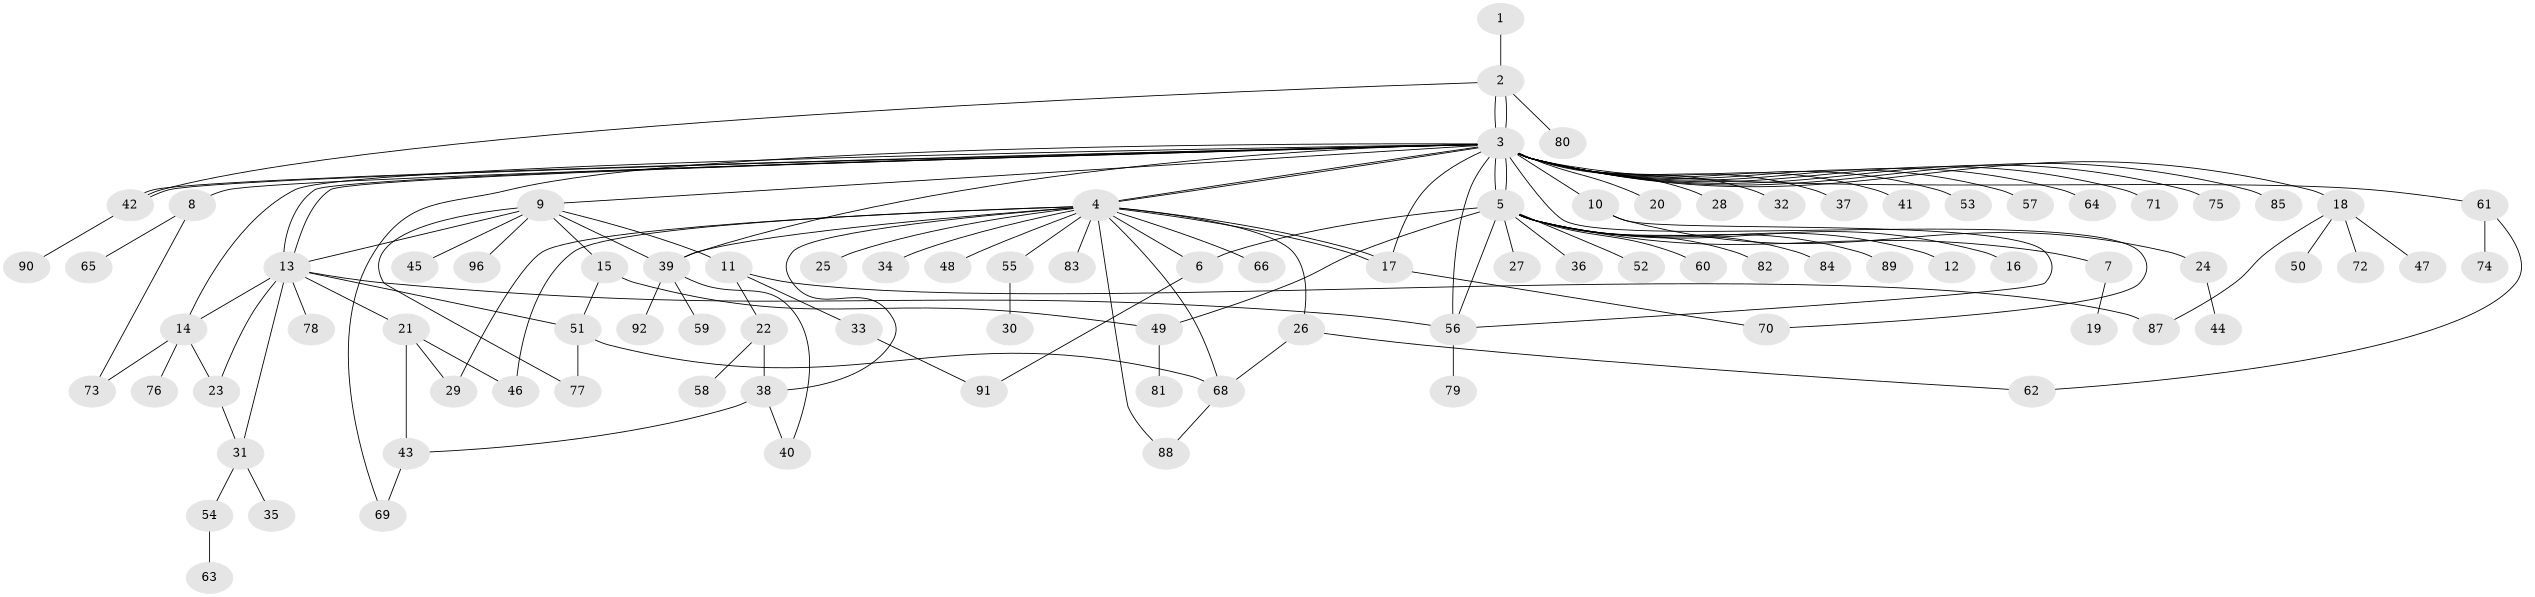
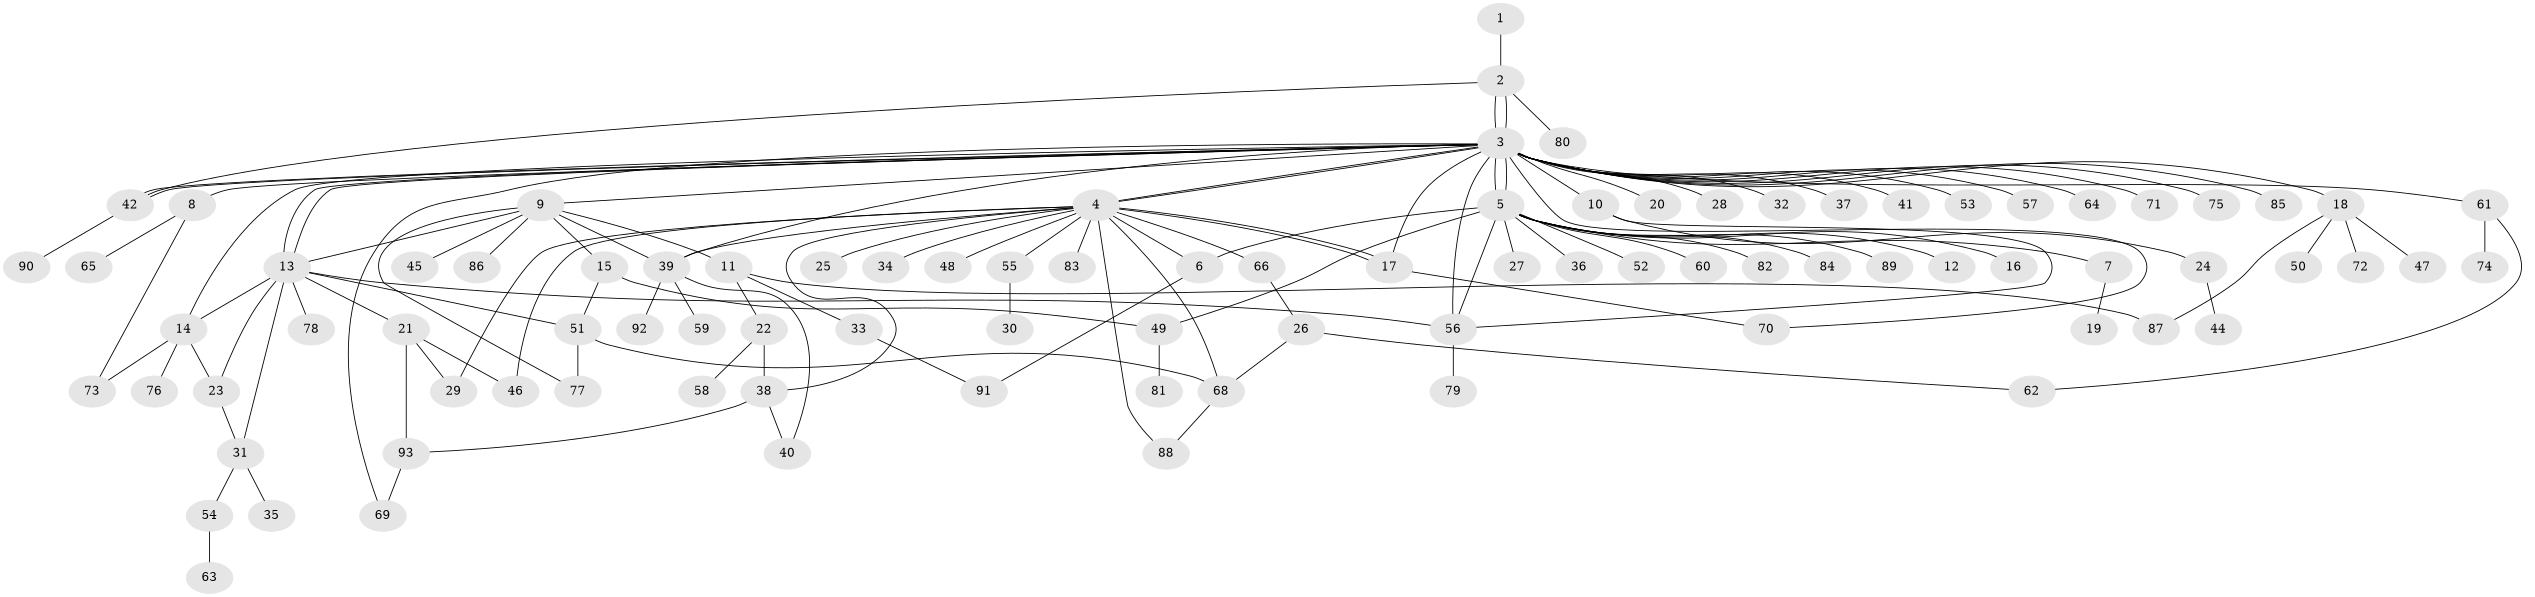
(1286, 247) -> (1282, 298)
(477, 267) -> (477, 267)
(406, 454) -> (406, 454)
